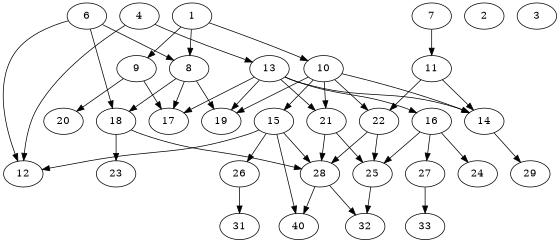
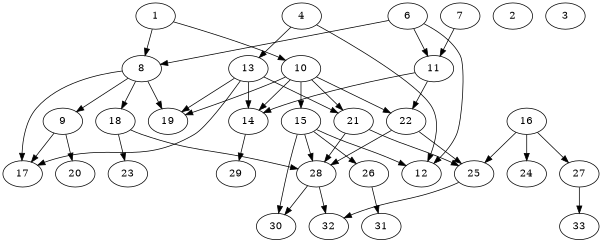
(167, 40) -> (105, 93)
(100, 65) -> (419, 39)
(376, 99) -> none
(299, 226) -> (276, 226)
